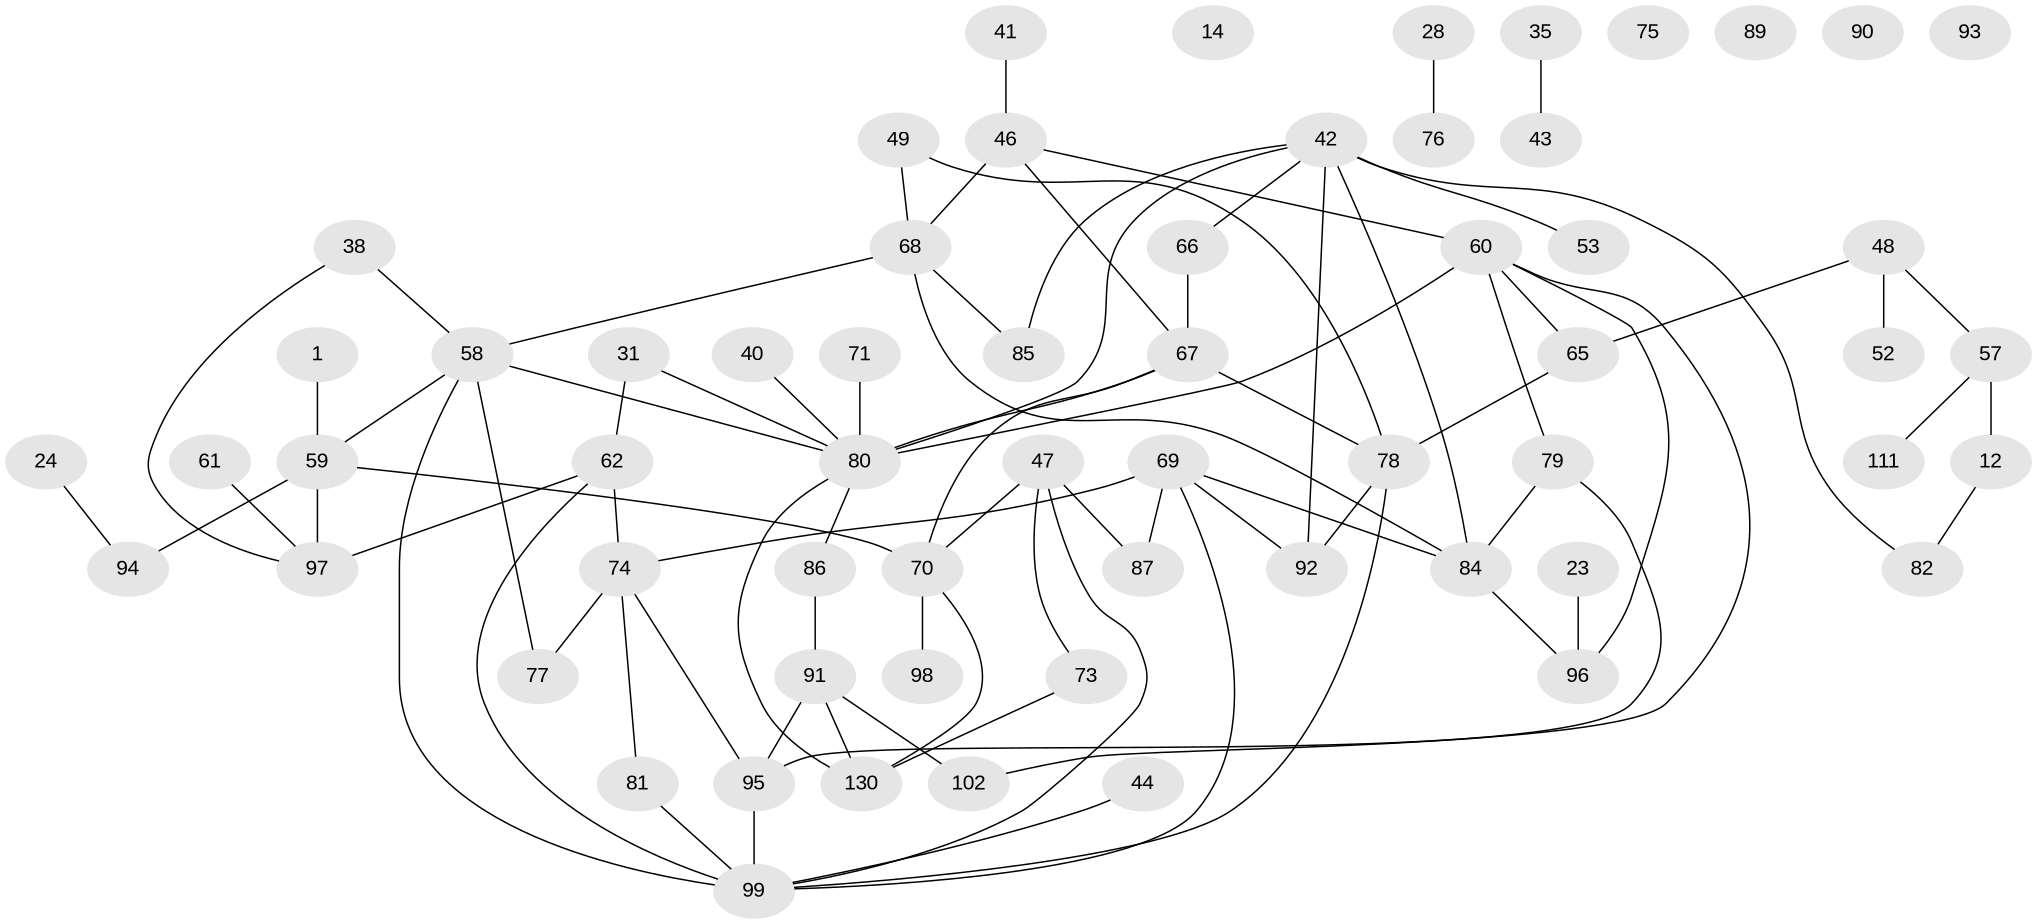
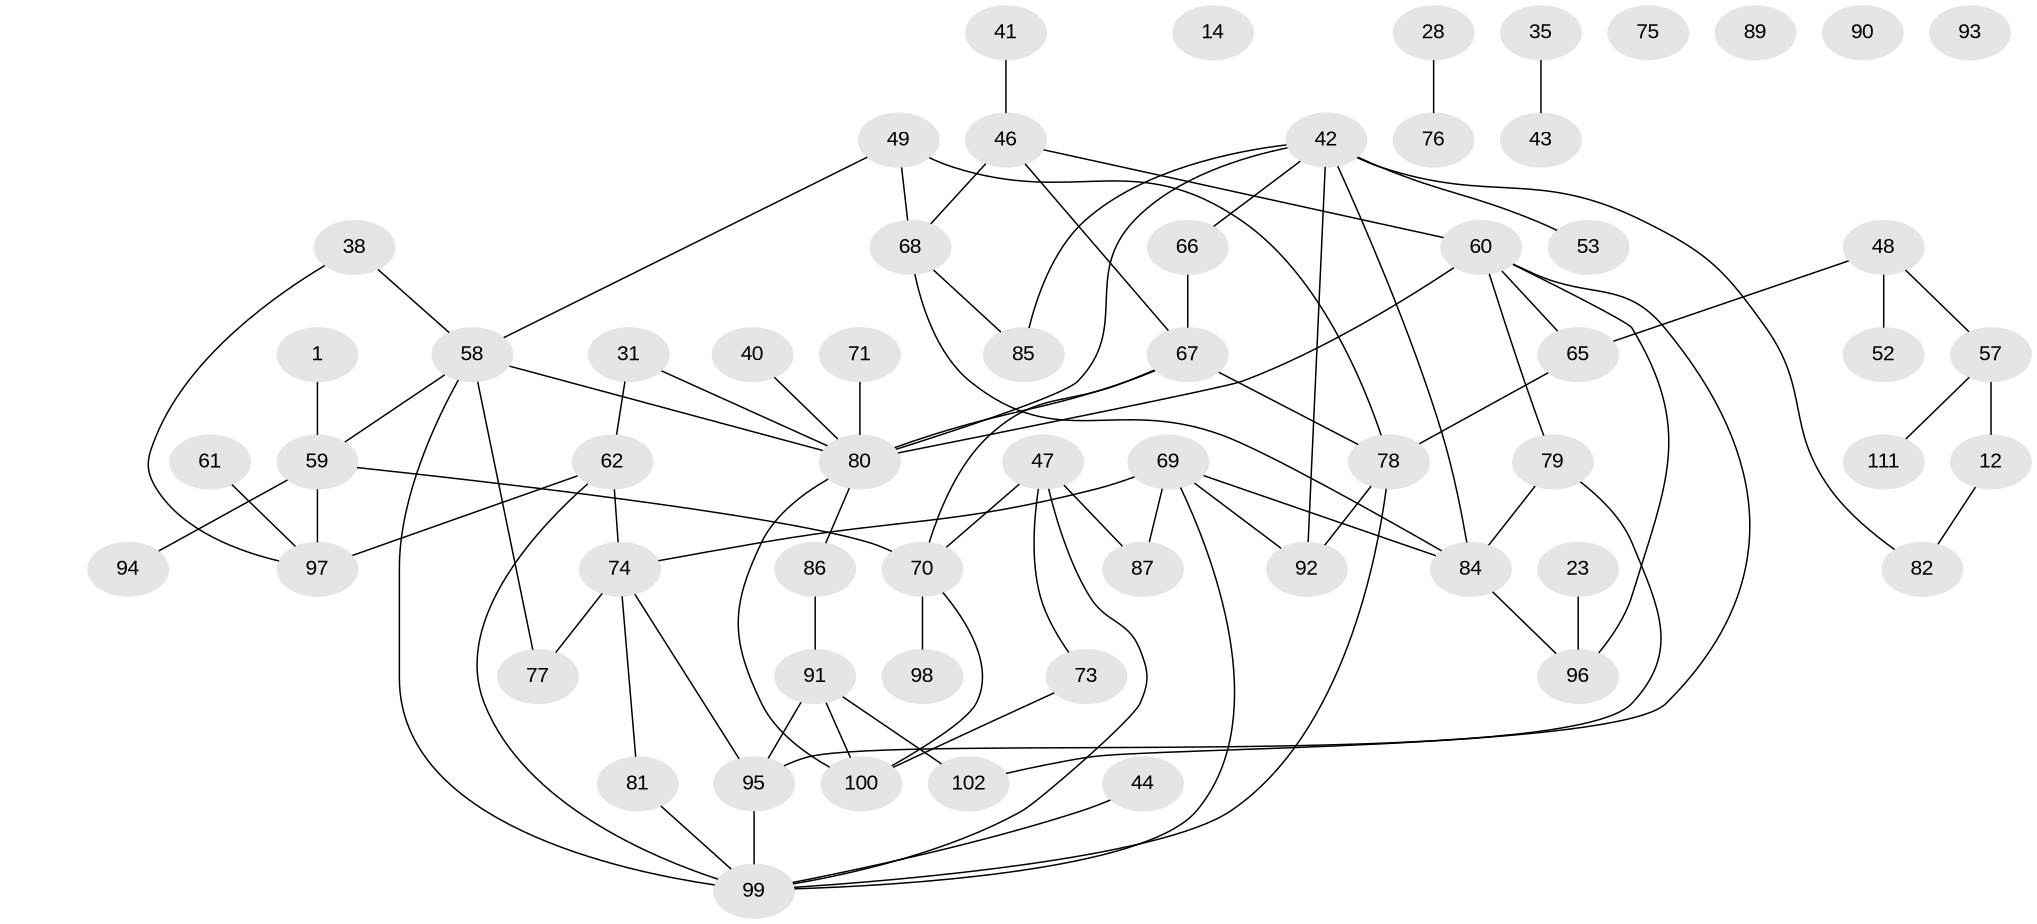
(691, 300) -> (686, 247)
(46, 462) -> none
(861, 784) -> (861, 784)
